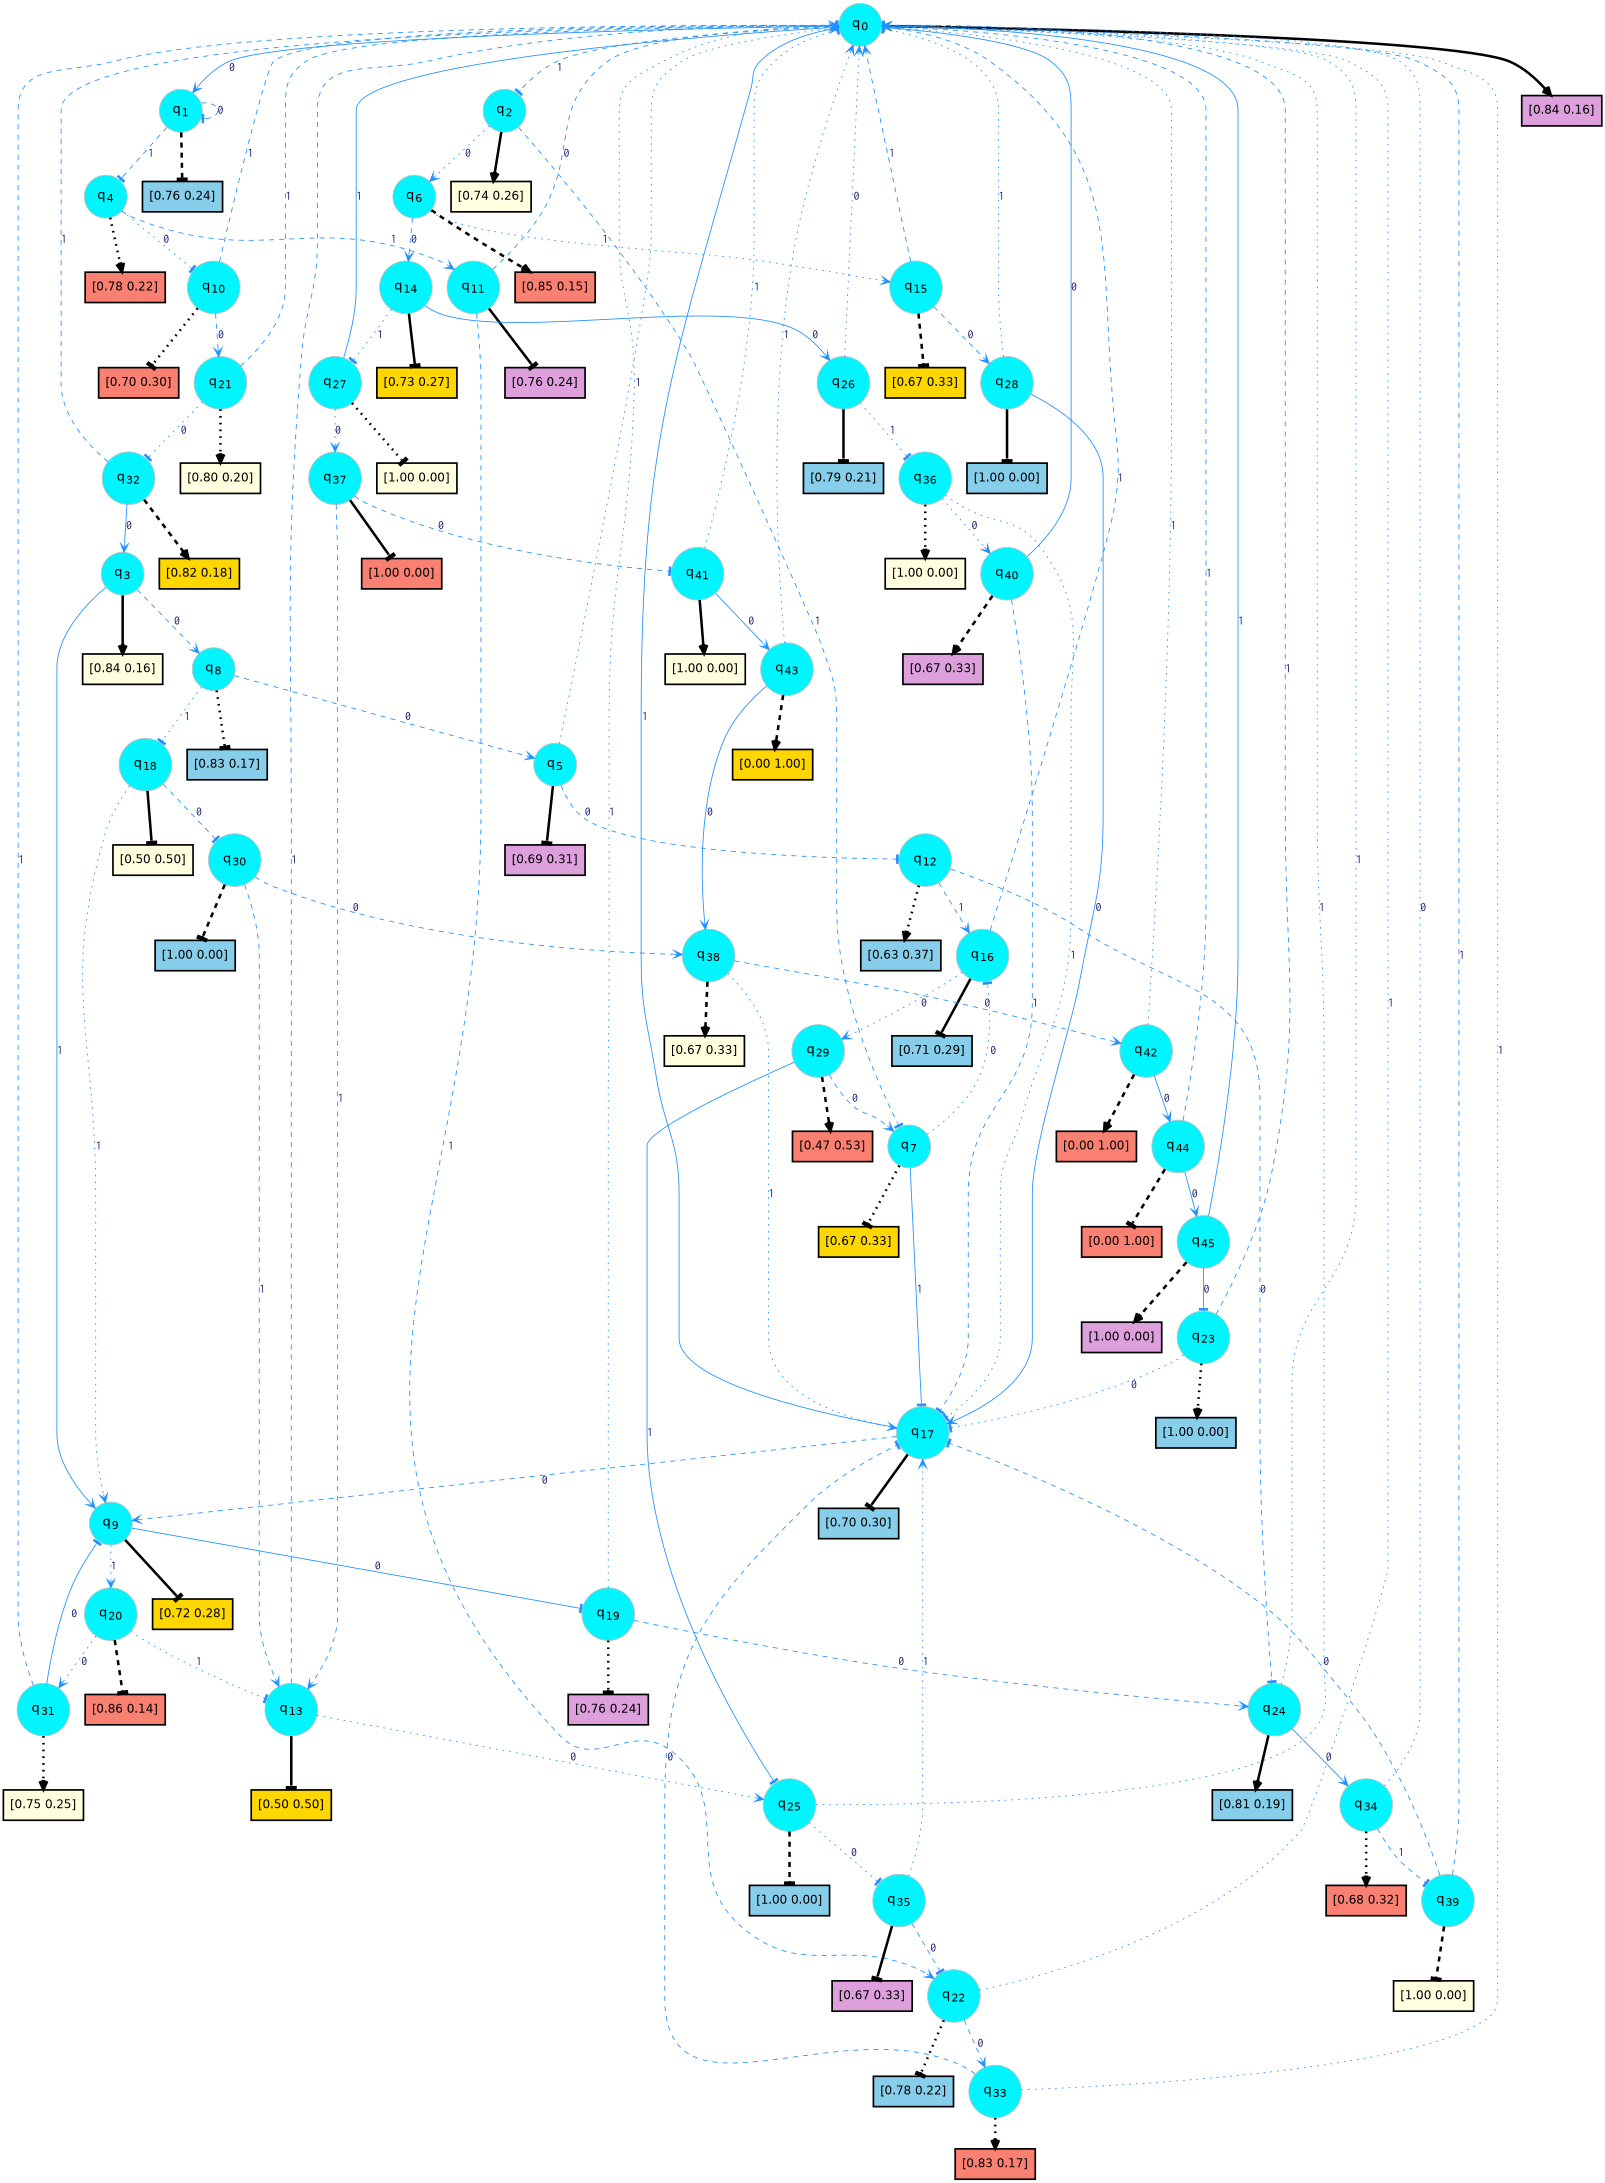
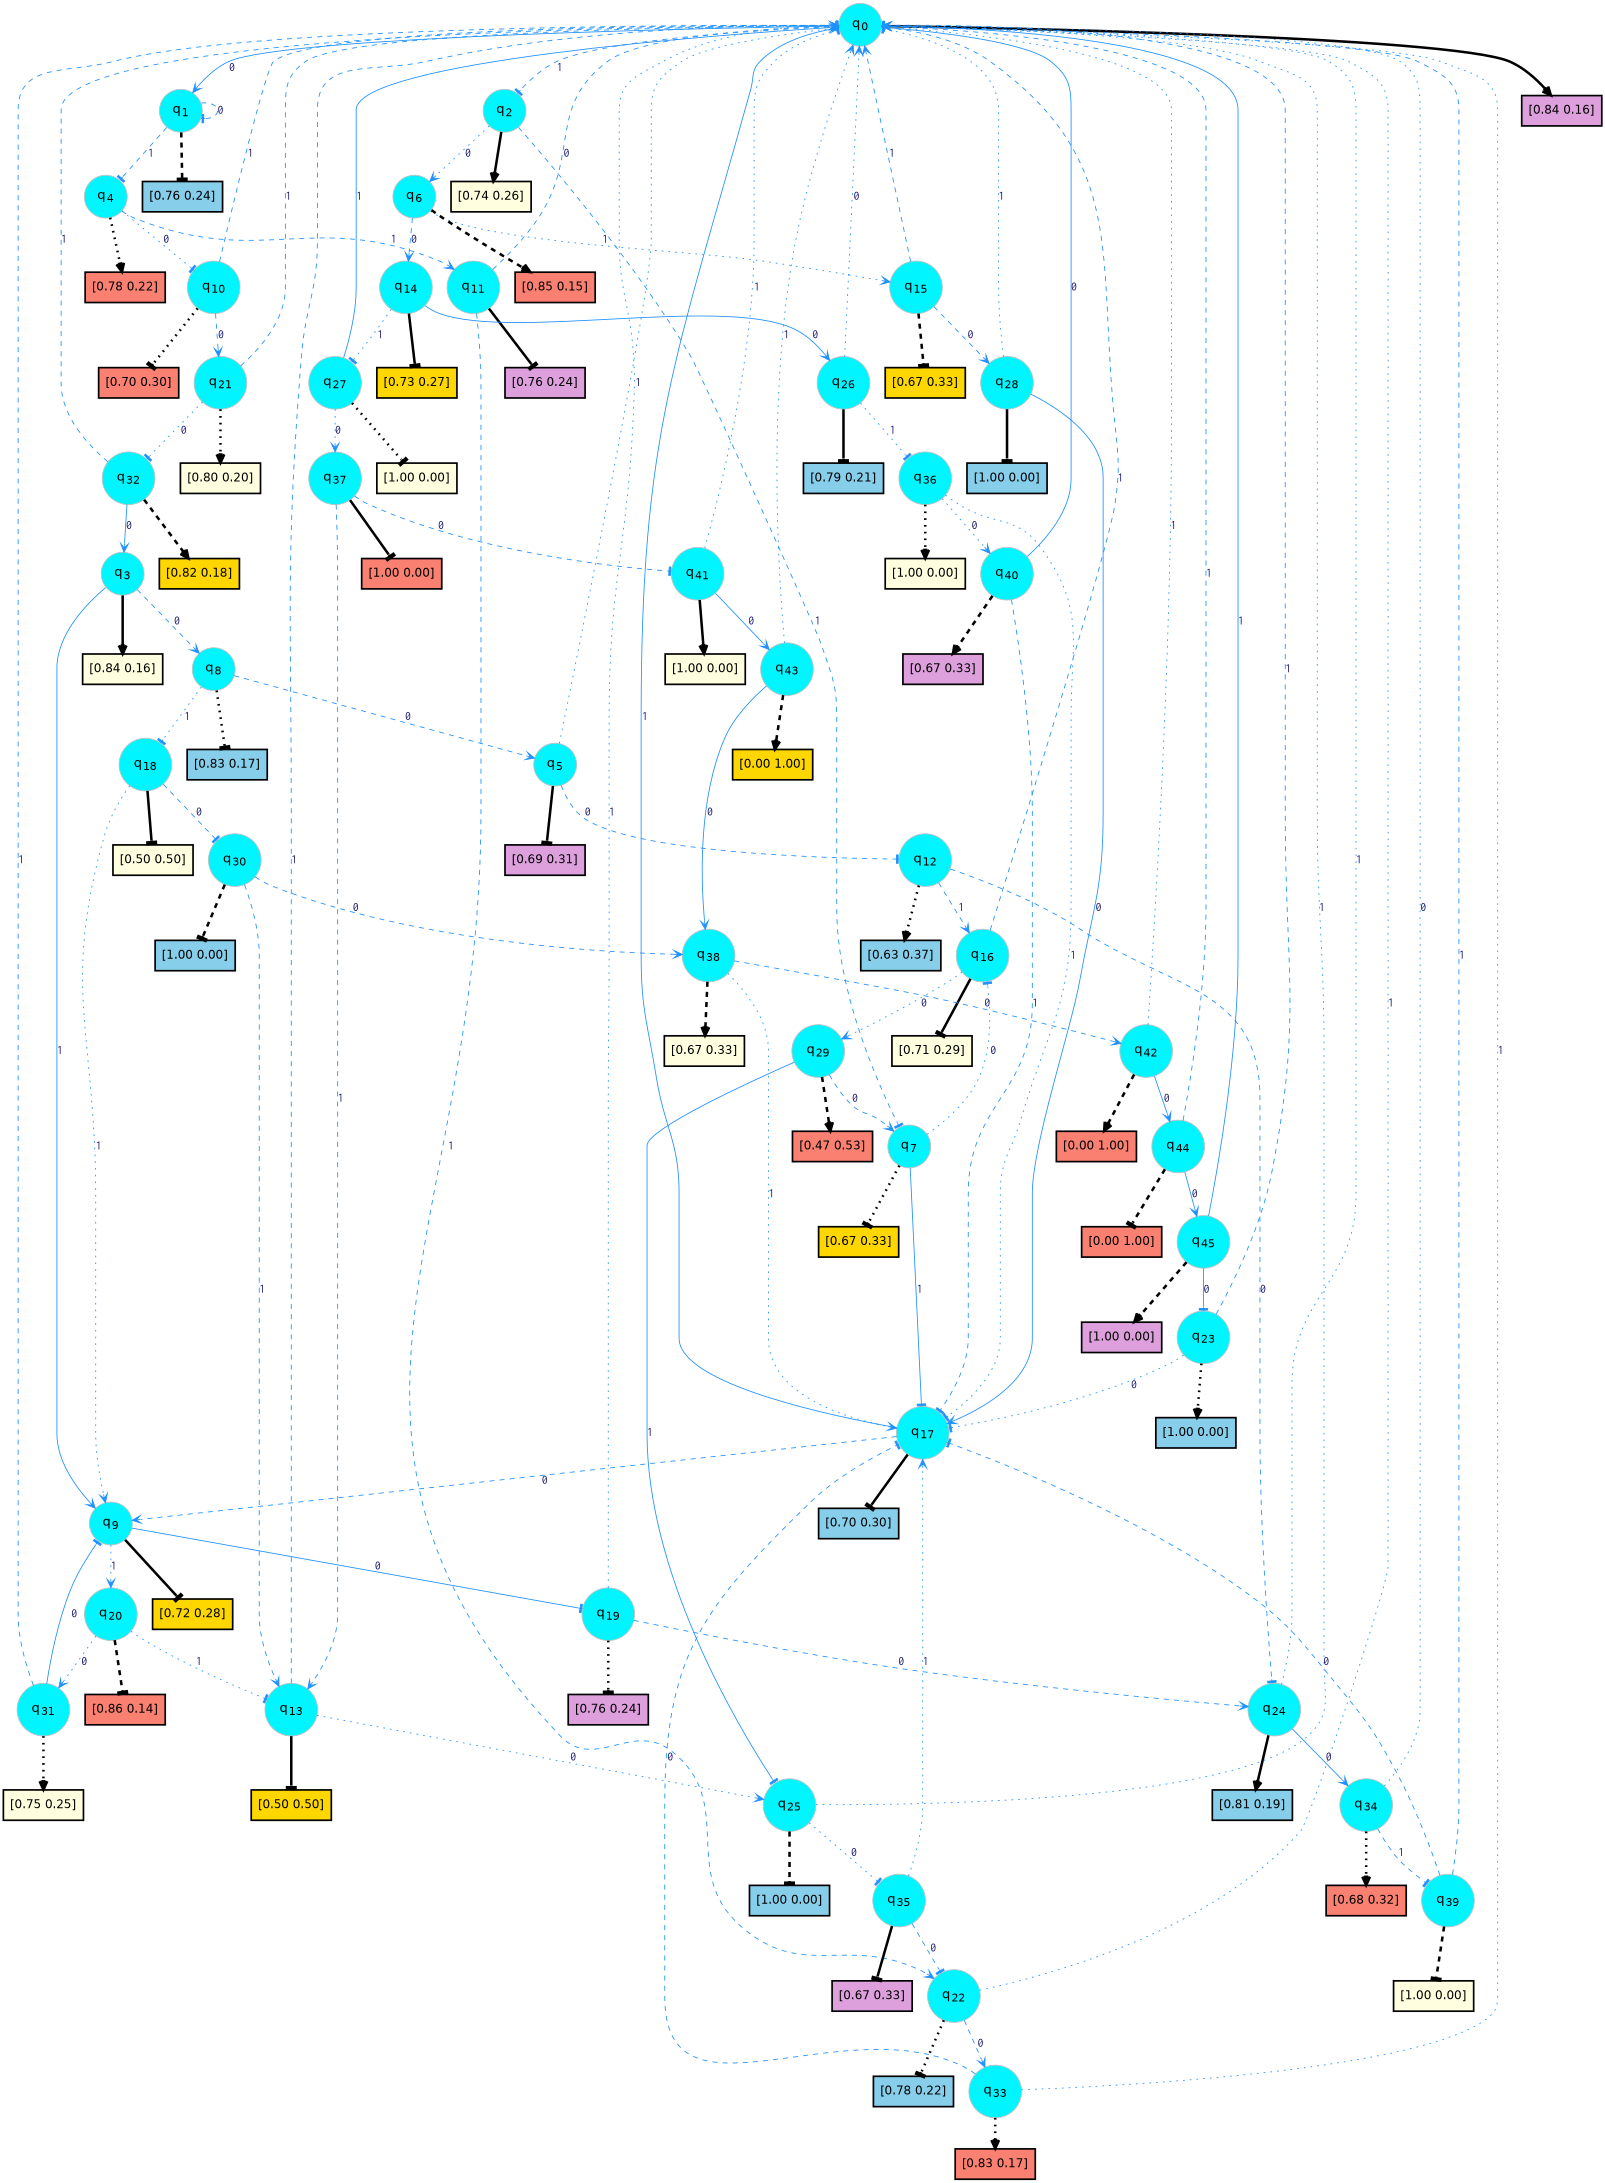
(932, 1051) -> (932, 1051)
